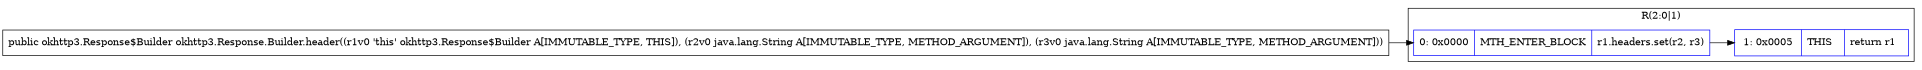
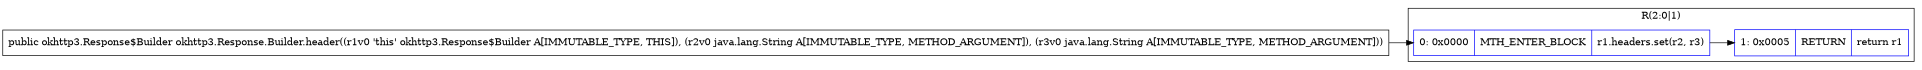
(1820, 42) -> (1823, 42)
